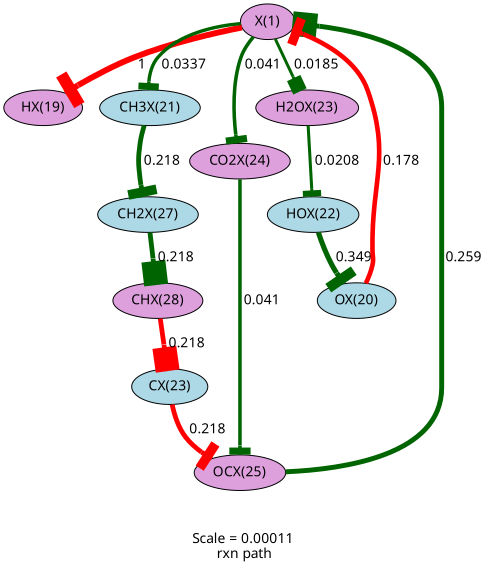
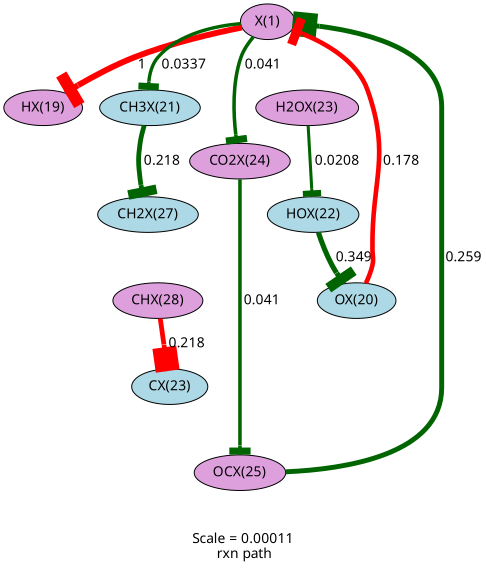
(284, 58) -> none
(152, 246) -> none
(182, 431) -> none
